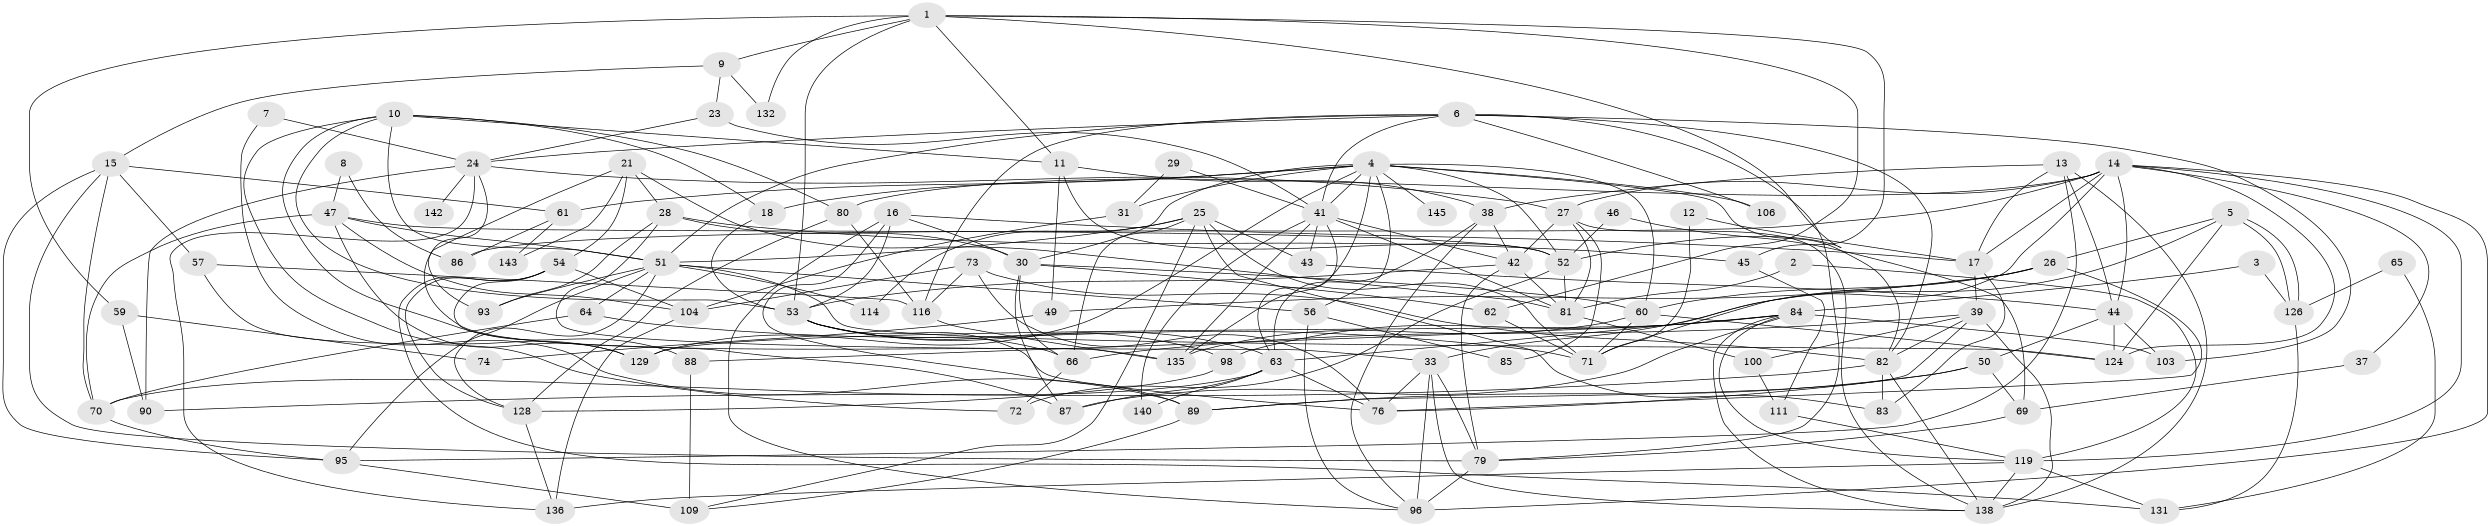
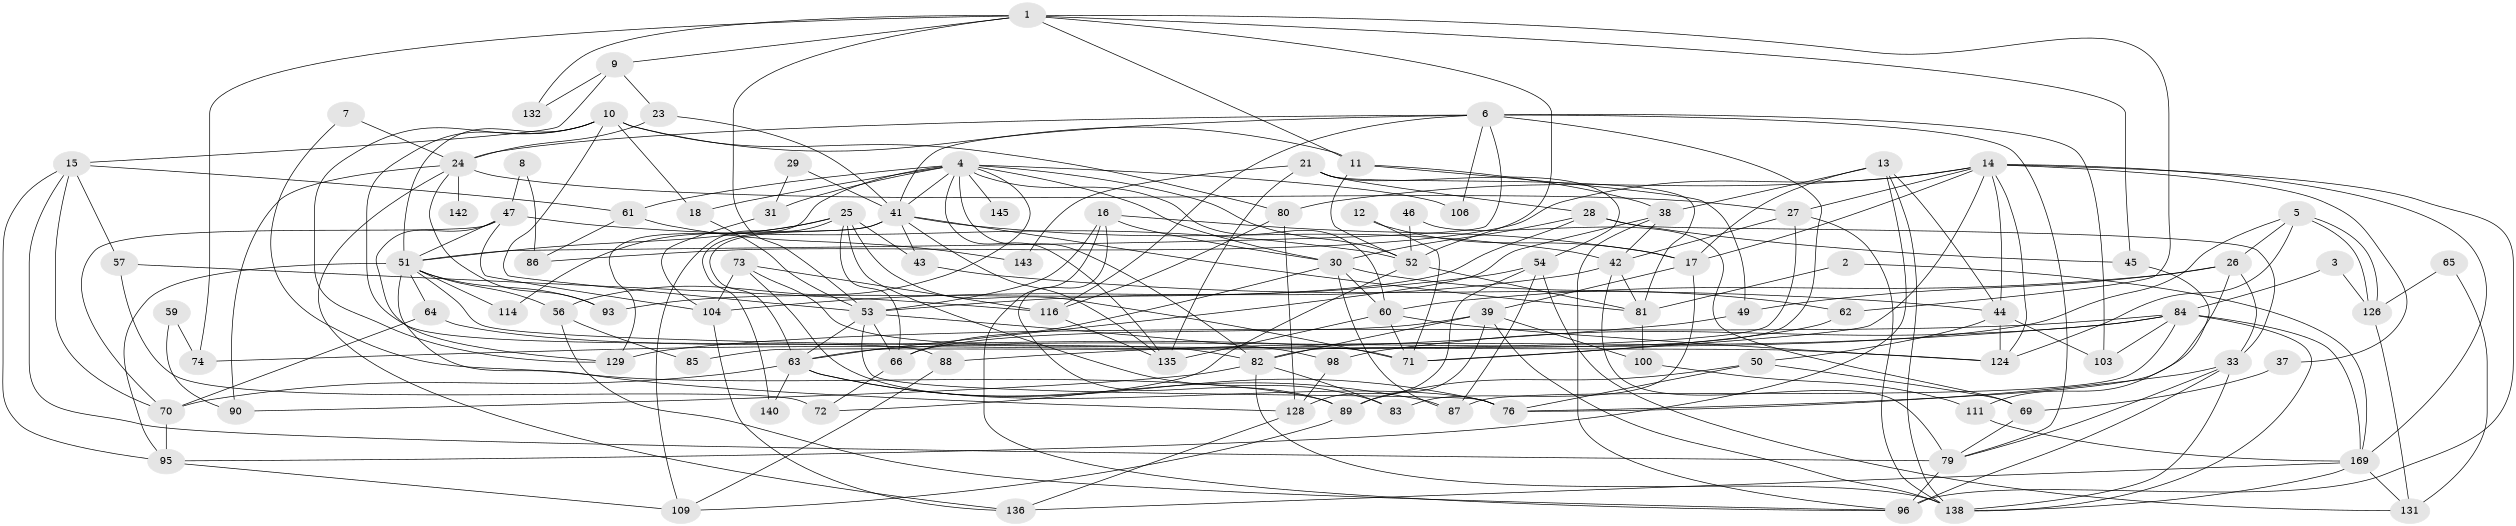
(354, 36) -> (483, 42)
(1591, 263) -> none
(2024, 462) -> (2360, 462)
